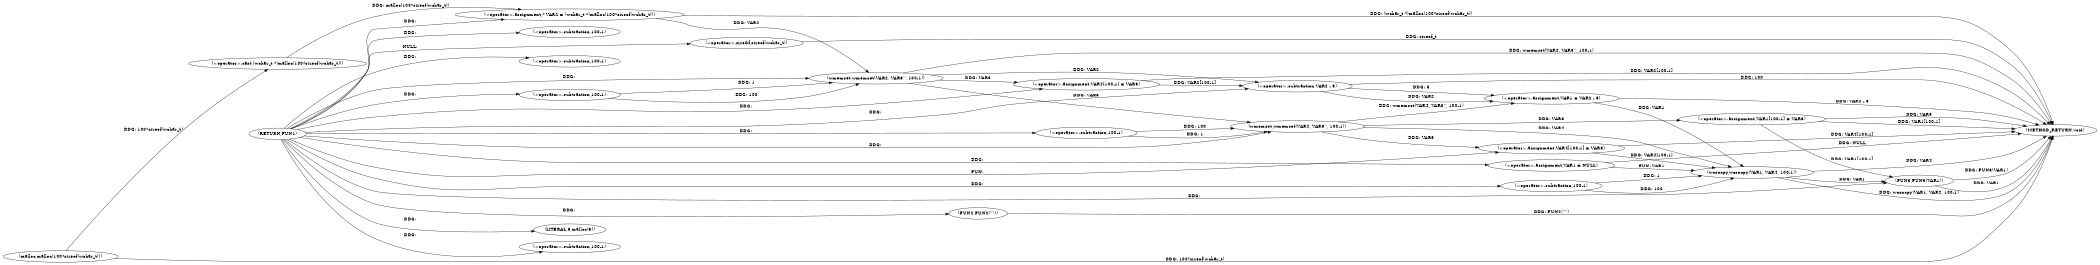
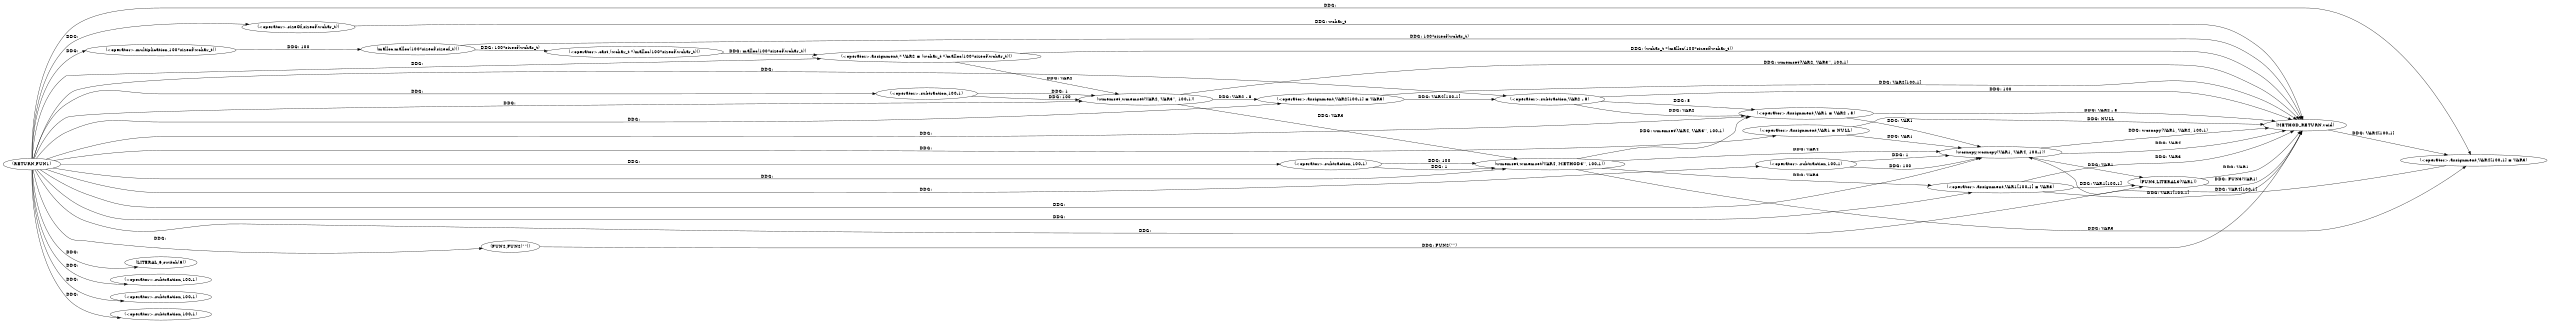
(1421, 37) -> (1331, 22)
(411, 47) -> (73, 37)
none -> (161, 50)
(1094, 72) -> none
(978, 78) -> (1235, 97)
(1297, 126) -> (1550, 164)
none -> (896, 137)
(1815, 139) -> (2386, 142)
(1652, 166) -> (1900, 137)
(978, 172) -> (1331, 6)
(1919, 181) -> (2168, 182)
none -> (1008, 207)
none -> (996, 219)
(570, 230) -> (161, 263)
(61, 257) -> (418, 49)
